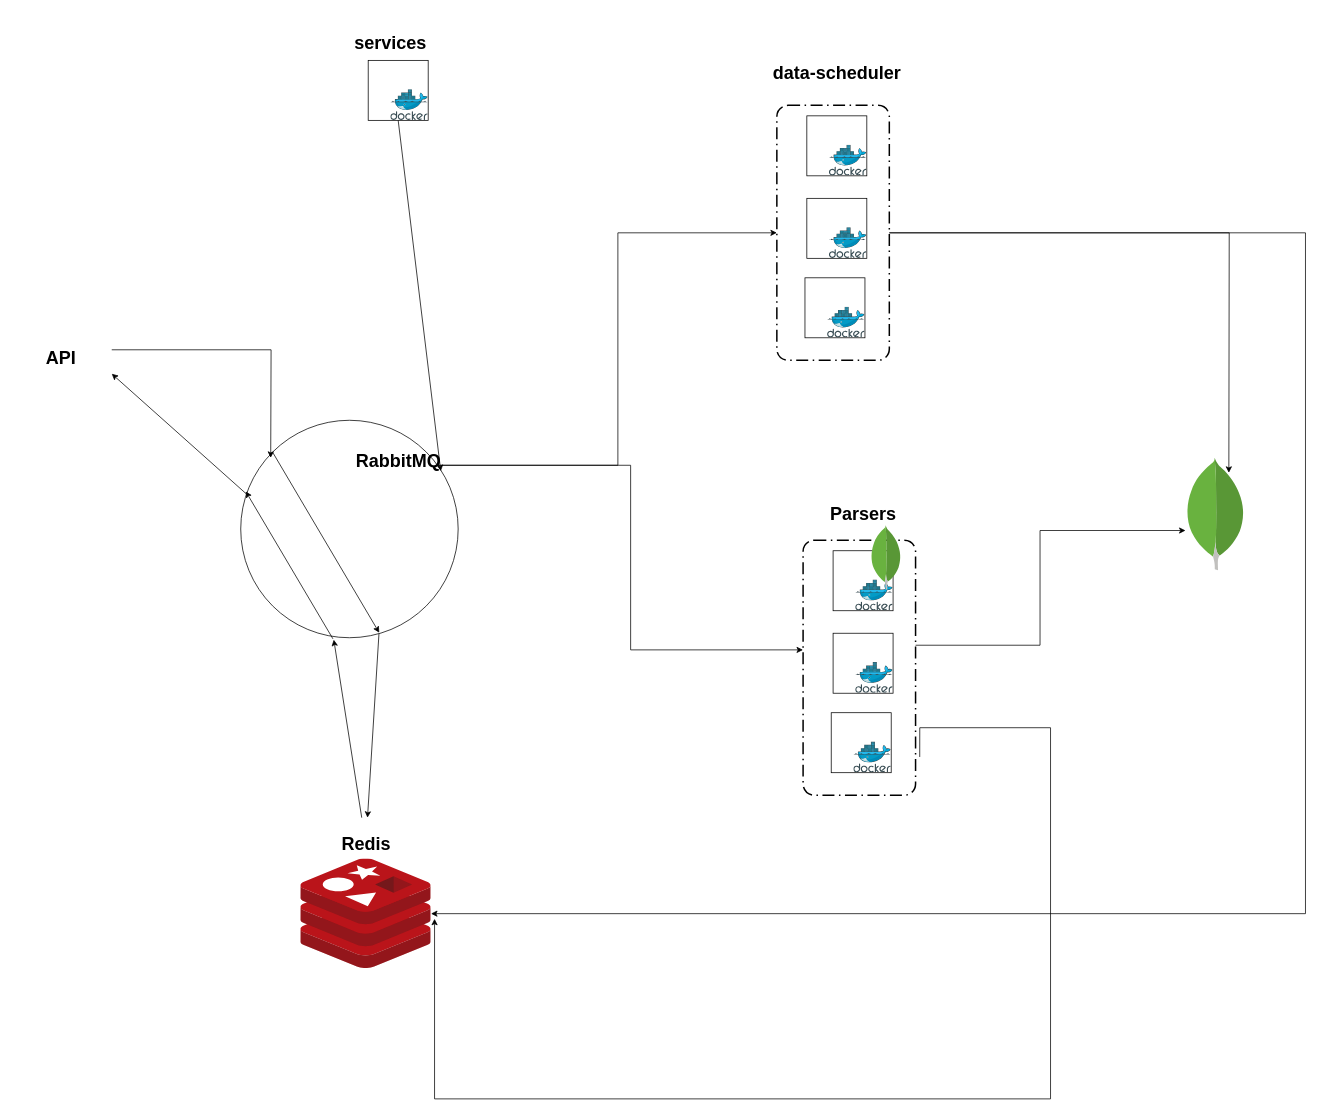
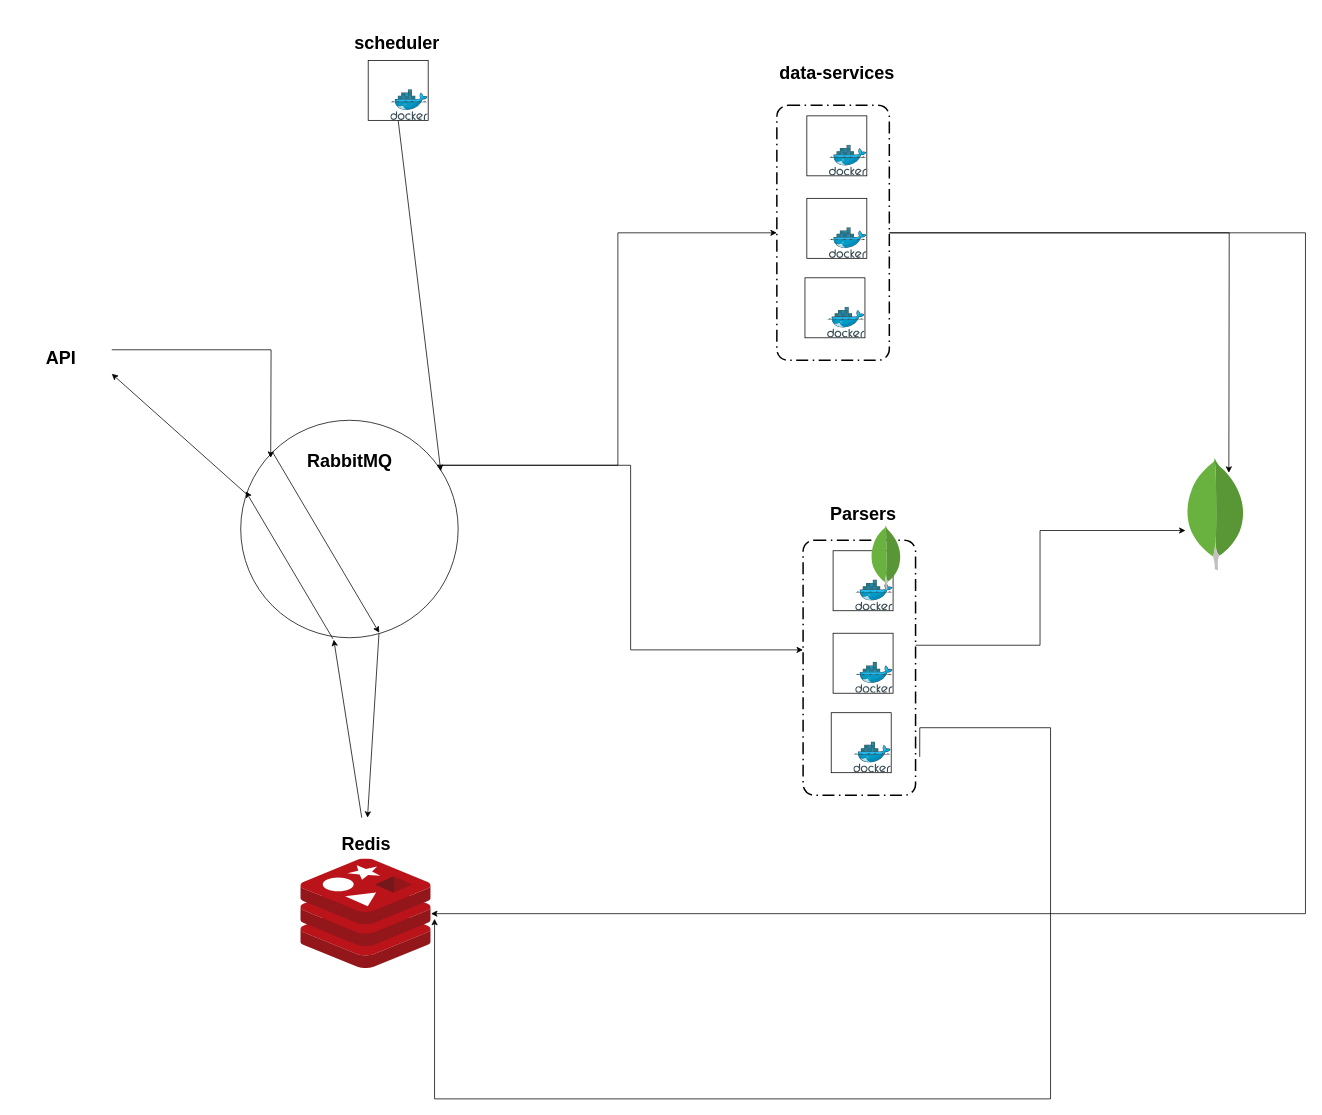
(373, 26) -> (376, 26)
(837, 79) -> (837, 79)
(398, 462) -> (349, 462)
